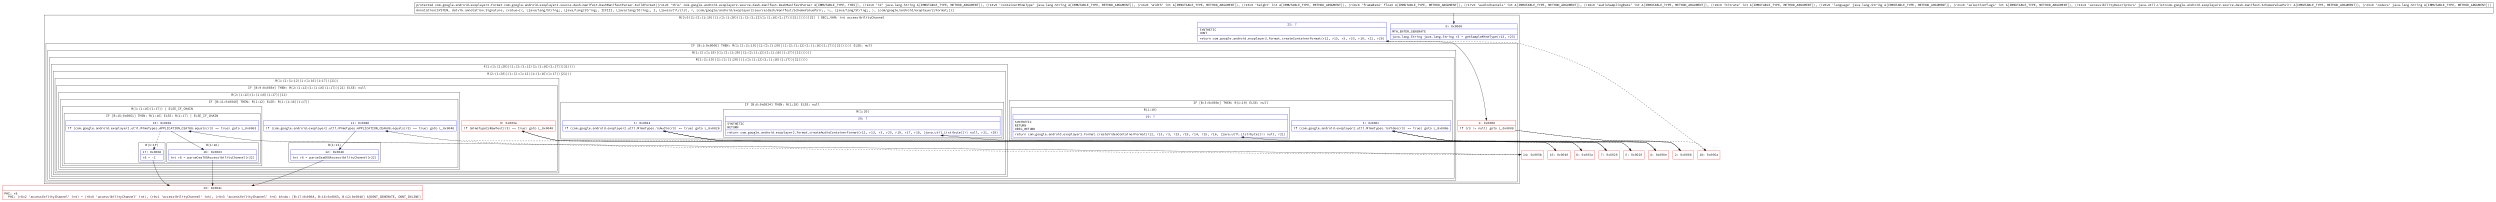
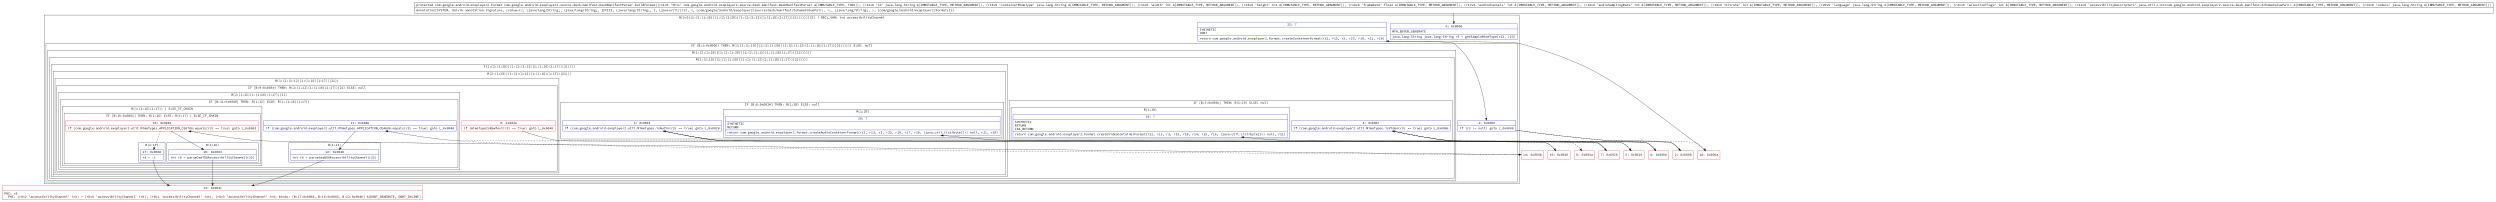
(1560, 56) -> (1560, 56)
(162, 126) -> (162, 126)
(1487, 126) -> (1487, 126)
(1025, 129) -> (1024, 129)
(1054, 141) -> none
